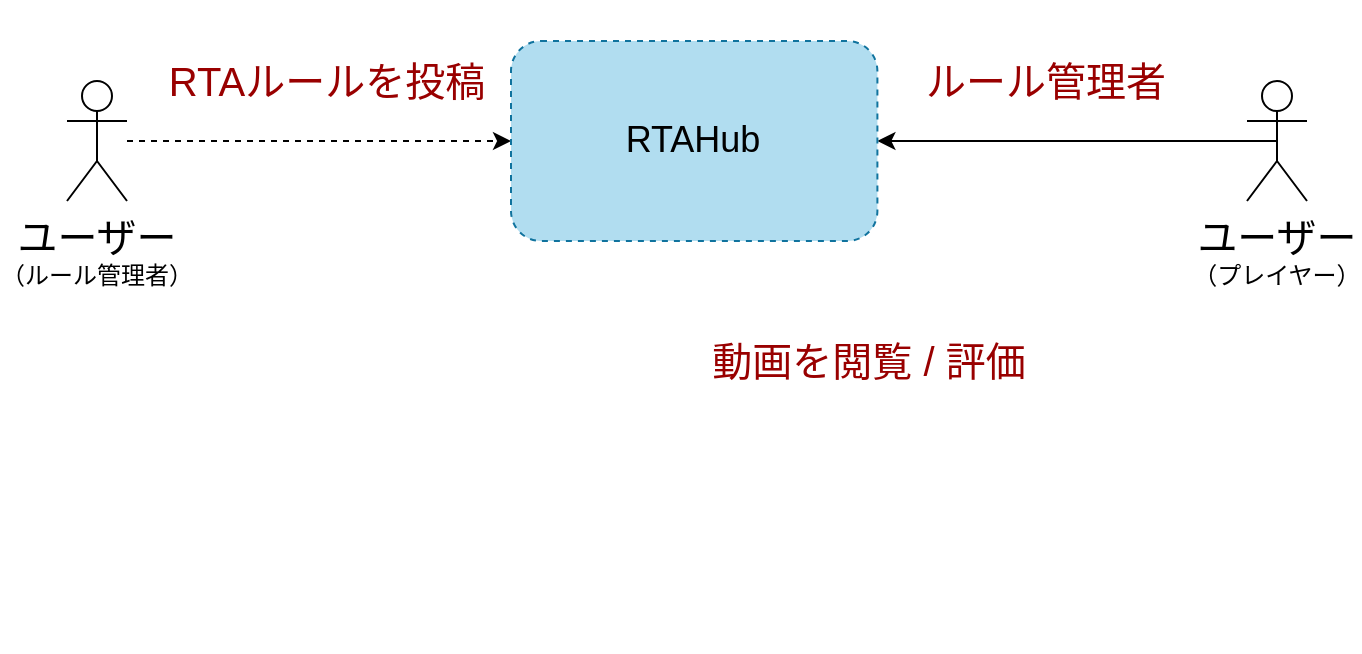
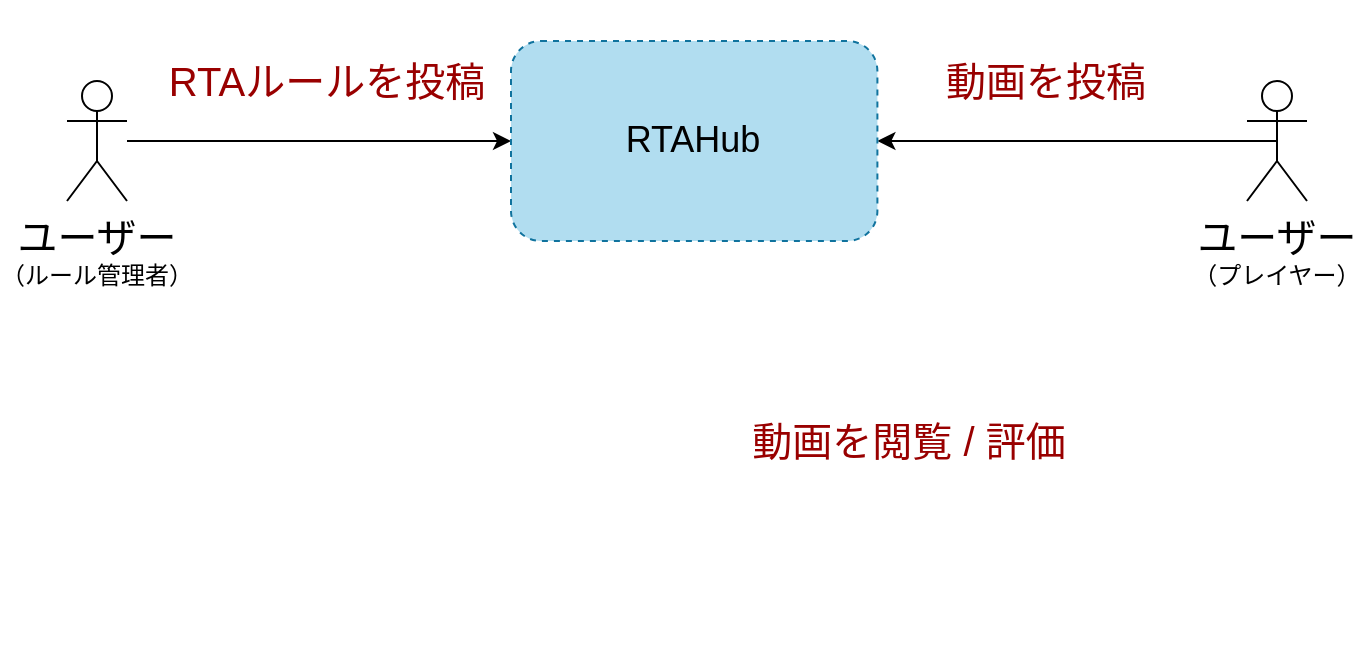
(1047, 81) -> (1047, 81)
(314, 141) -> (314, 141)
(870, 361) -> (910, 441)
